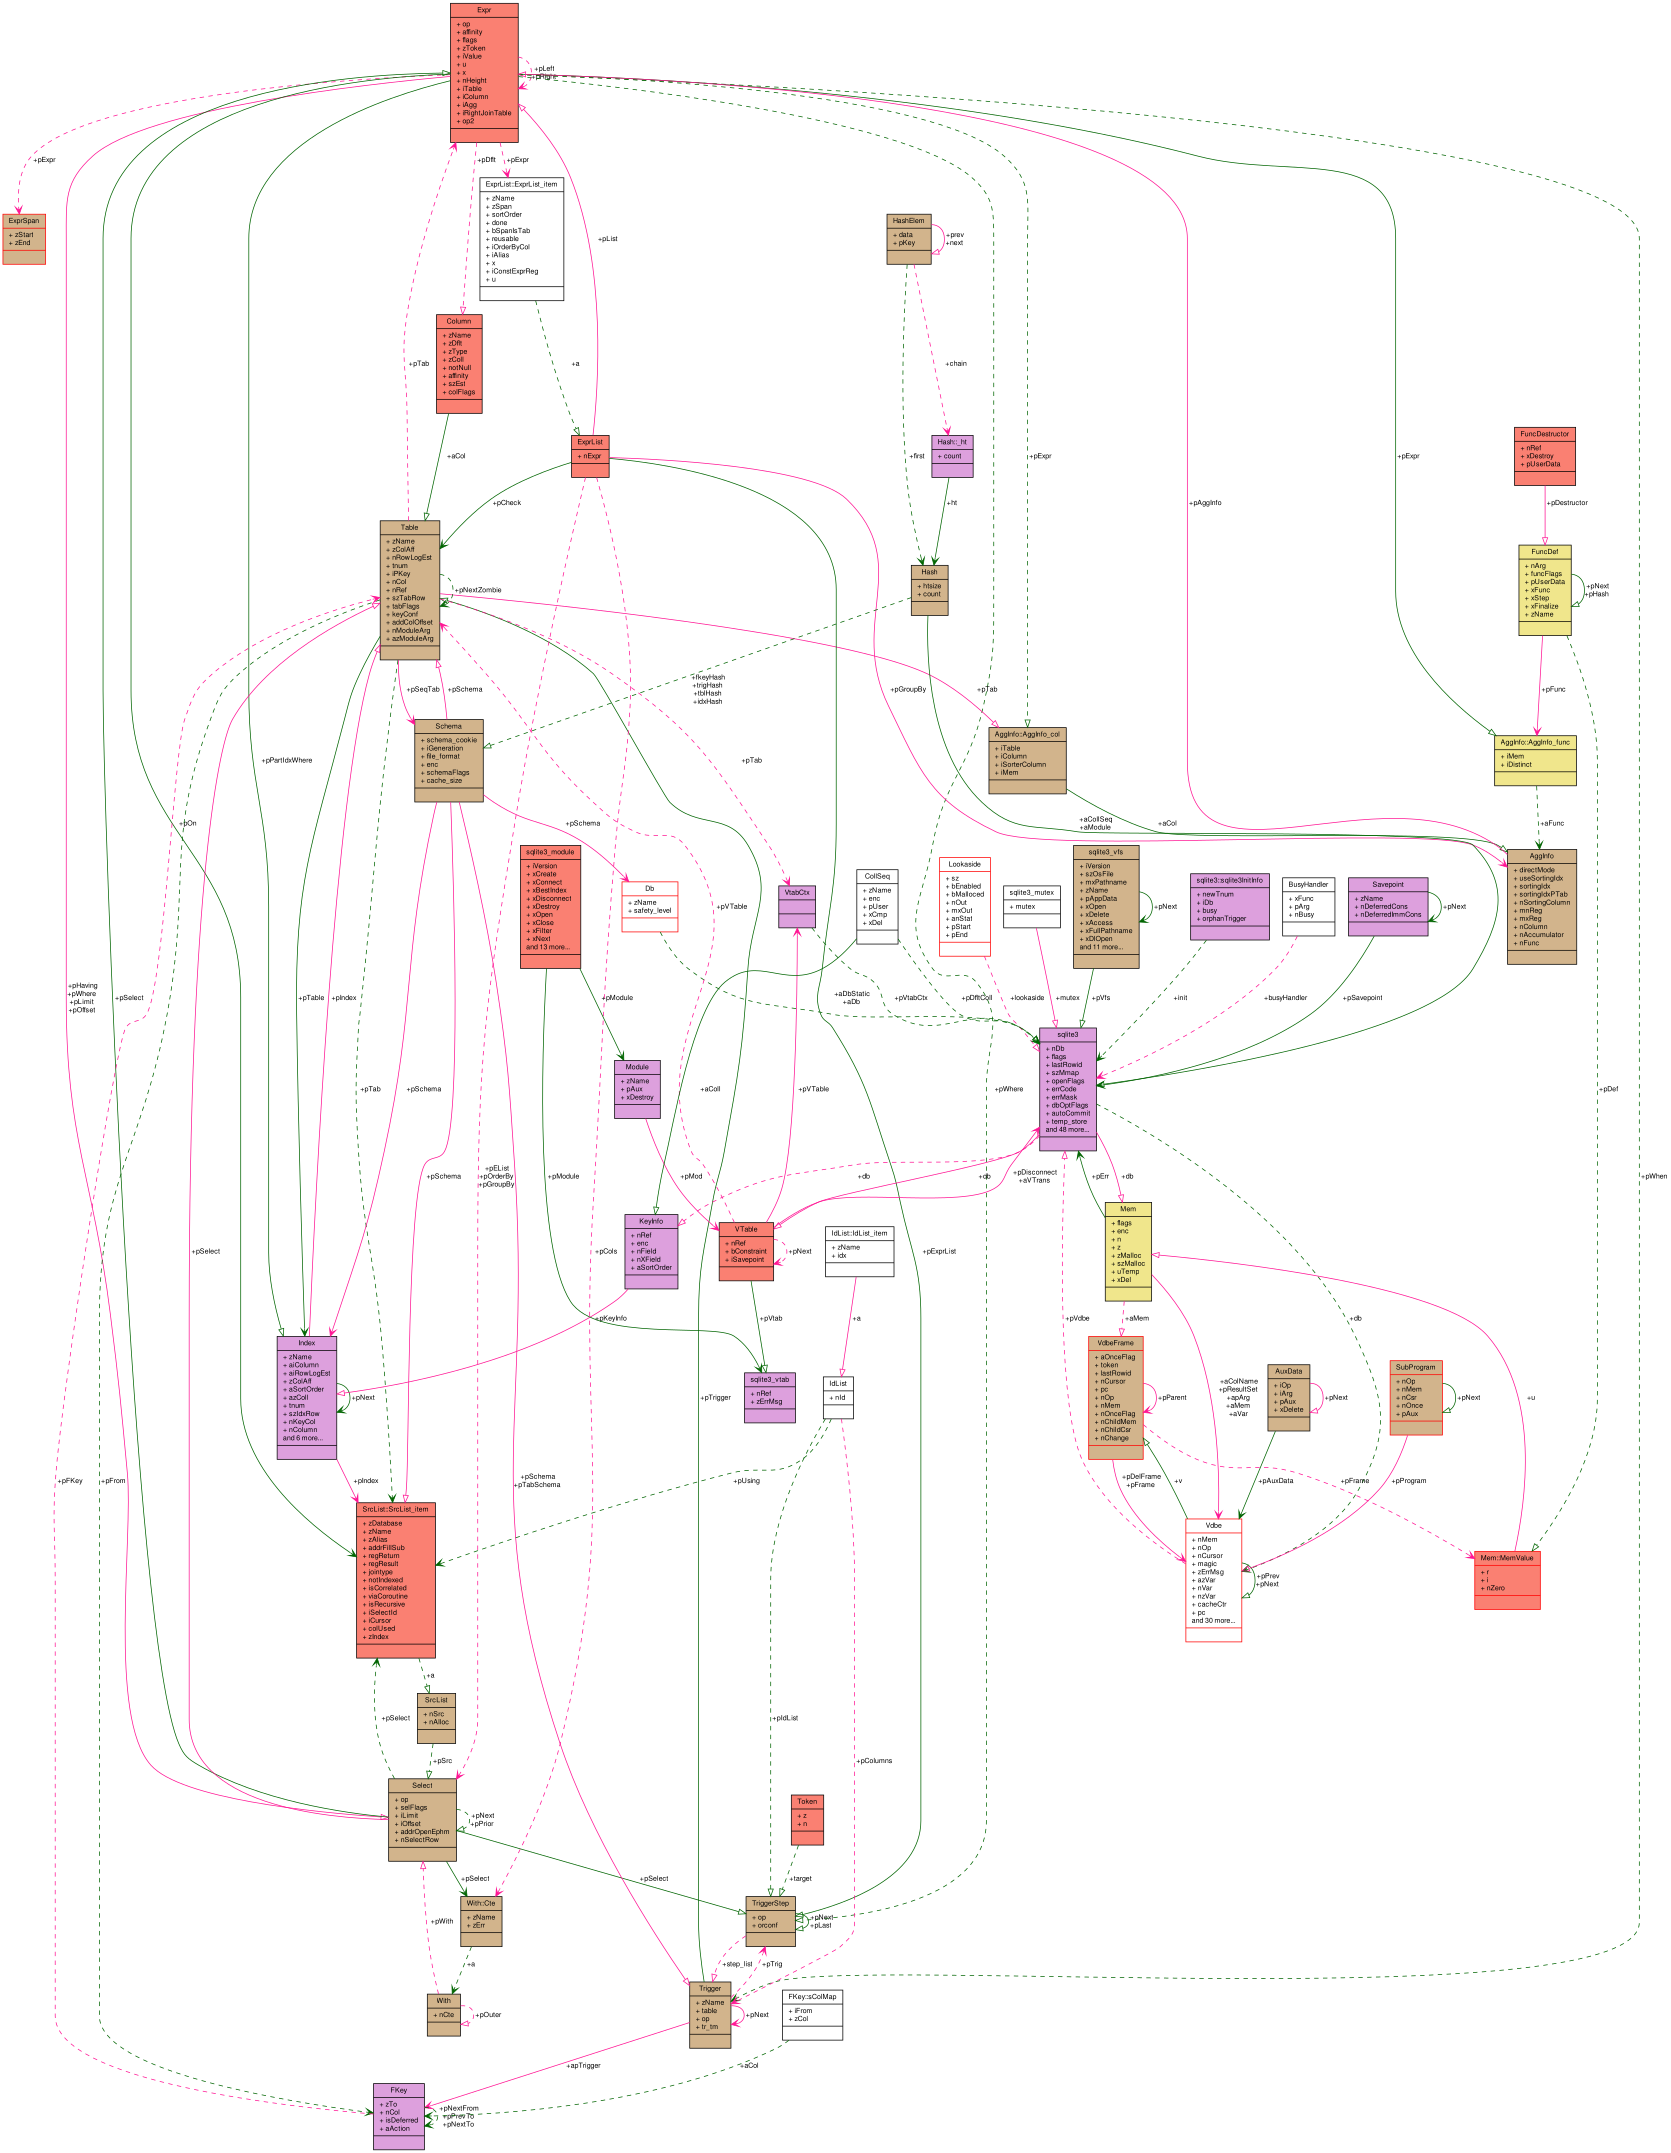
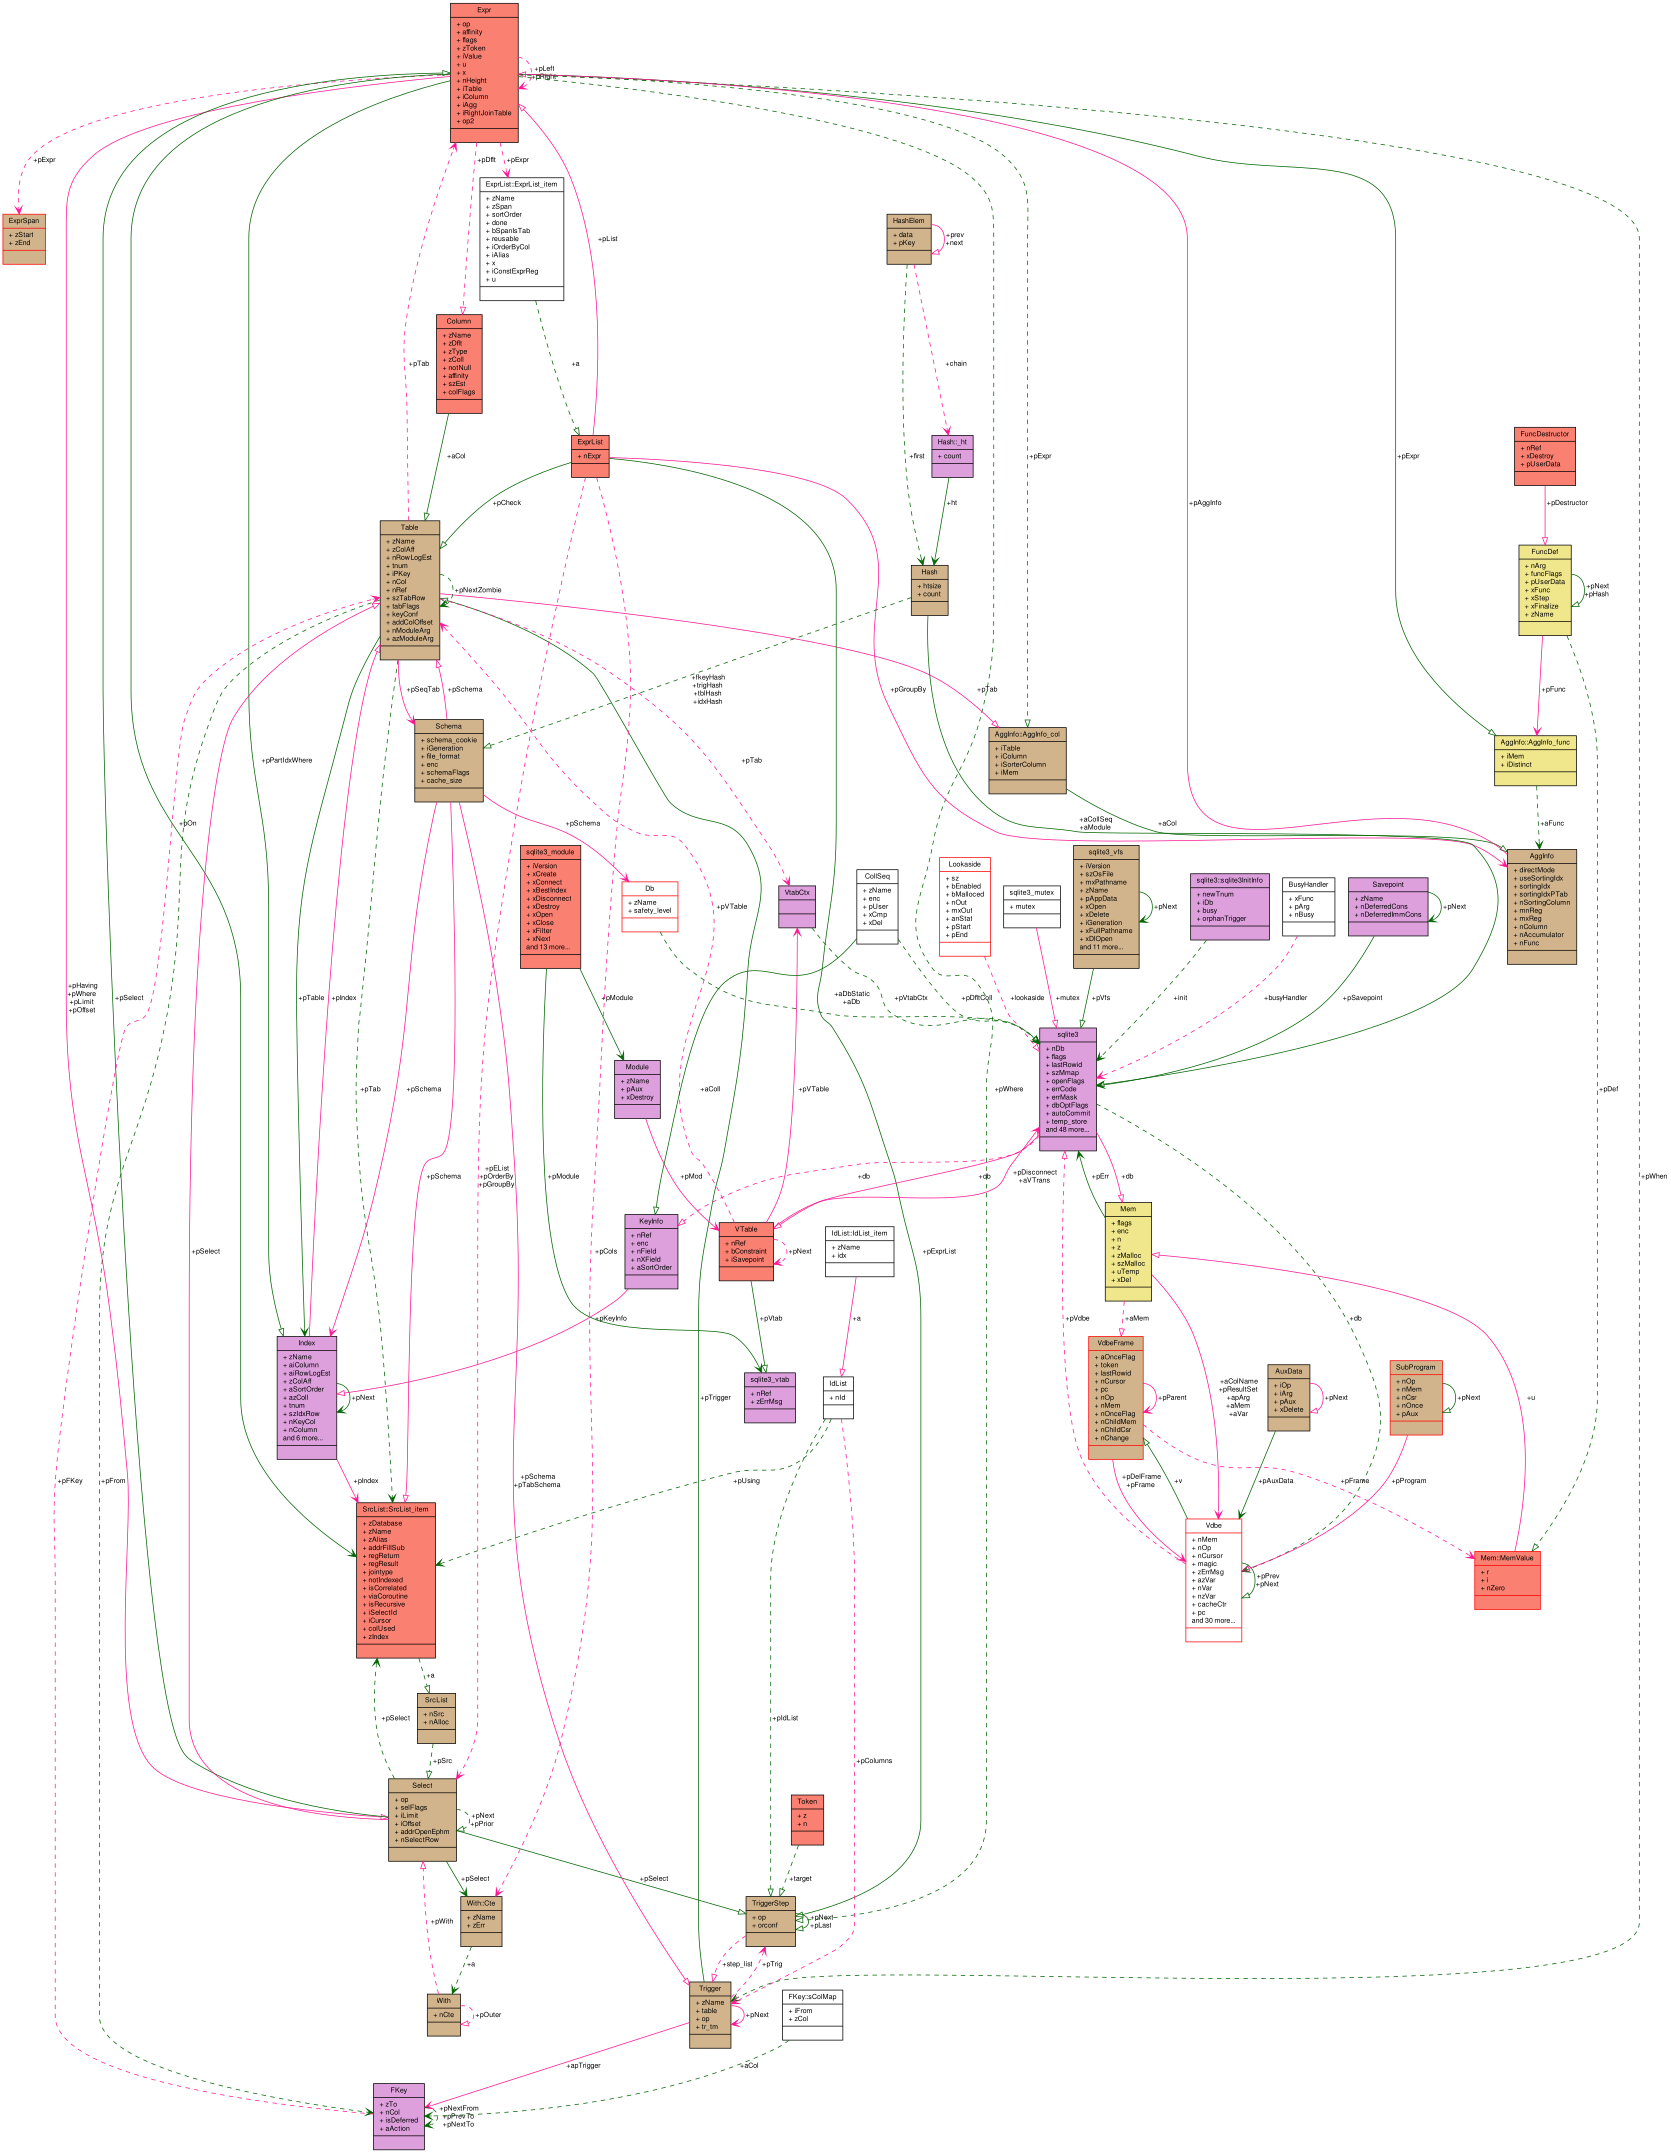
(501, 492) -> (501, 492)
(1096, 923) -> (1101, 923)
